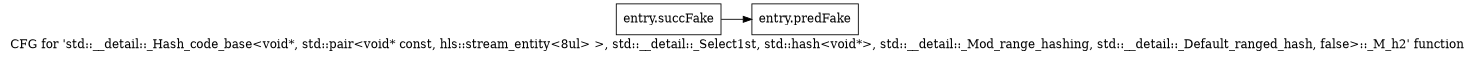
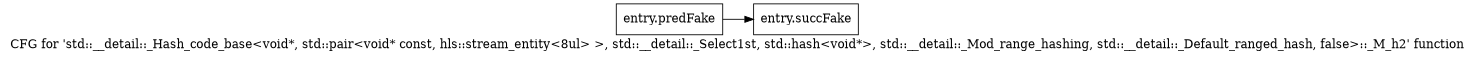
(732, 19) -> (734, 19)
